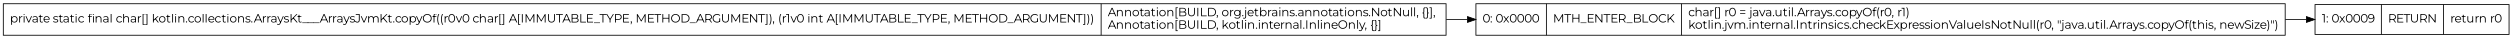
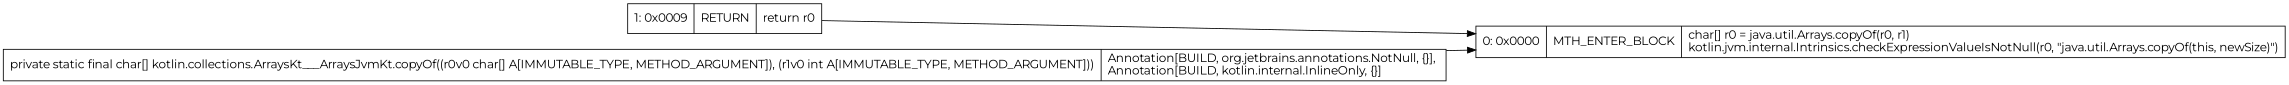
(2296, 19) -> (1144, 27)
